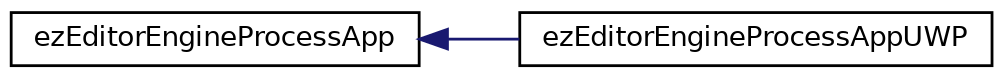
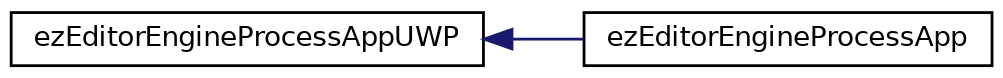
(484, 39) -> (548, 39)
